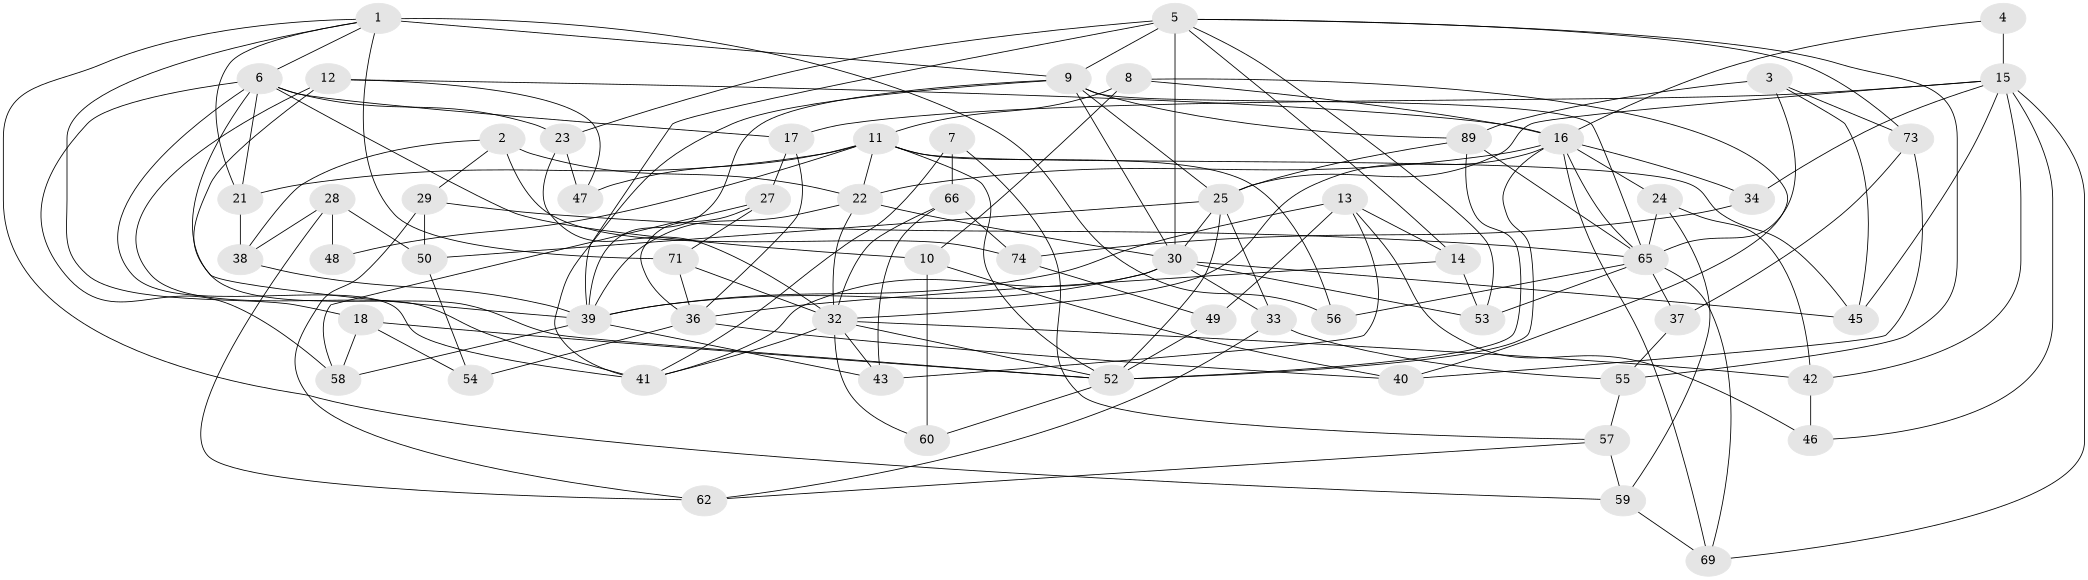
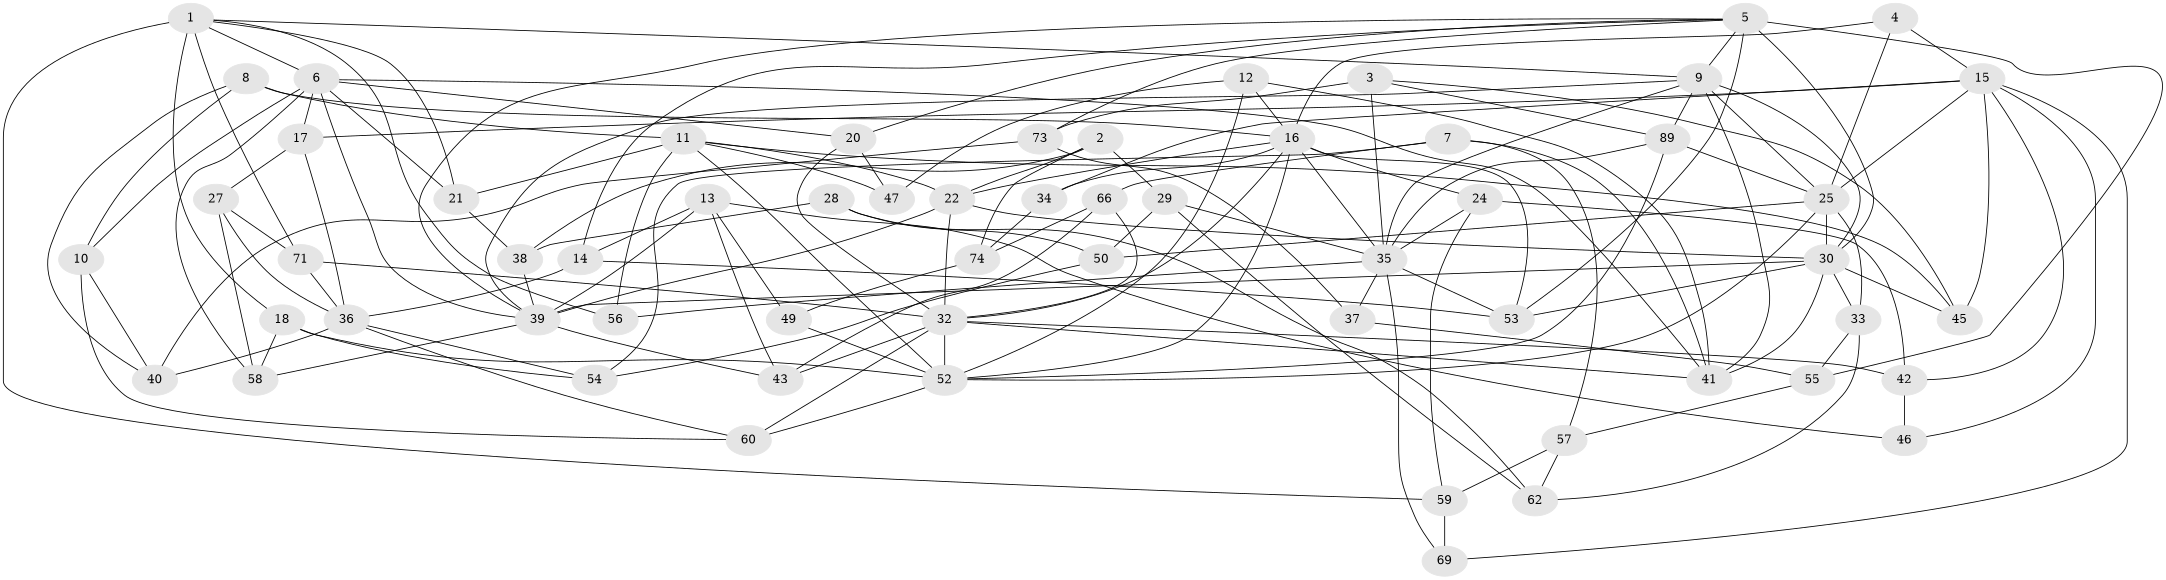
none -> (1861, 109)
(563, 139) -> (853, 139)
none -> (779, 171)
(332, 260) -> none
(1646, 260) -> (1384, 260)
(1645, 346) -> (1498, 176)
none -> (544, 389)
